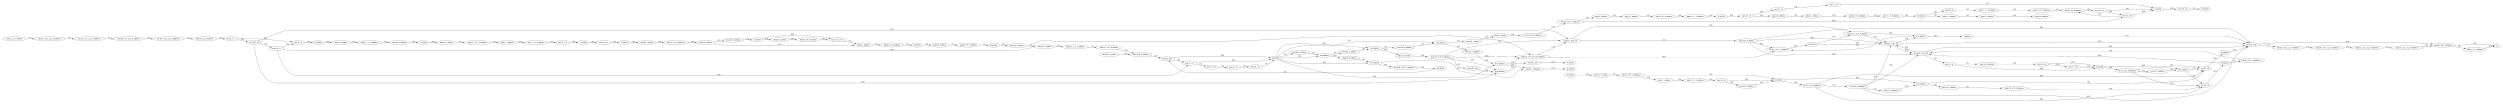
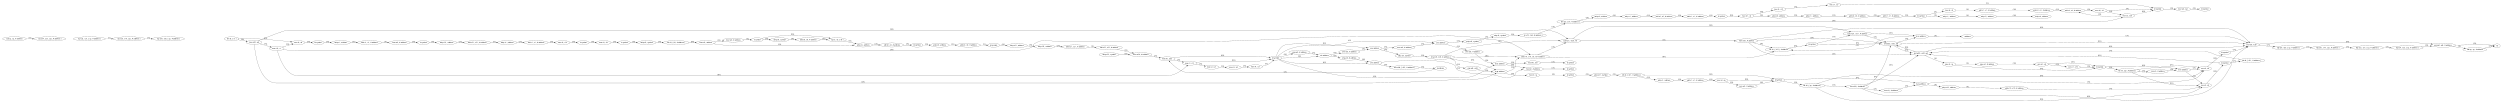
(69, 39) -> none
(204, 39) -> none
none -> (1533, 75)
